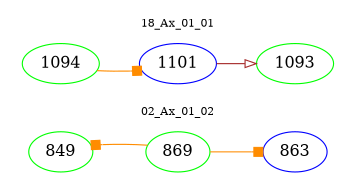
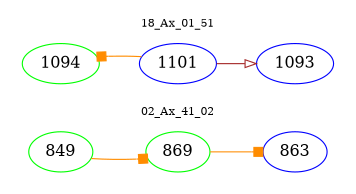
(178, 24) -> (178, 24)
(295, 64) -> (295, 64)
(114, 71) -> (125, 56)
(178, 112) -> (178, 112)
(125, 144) -> (114, 159)
